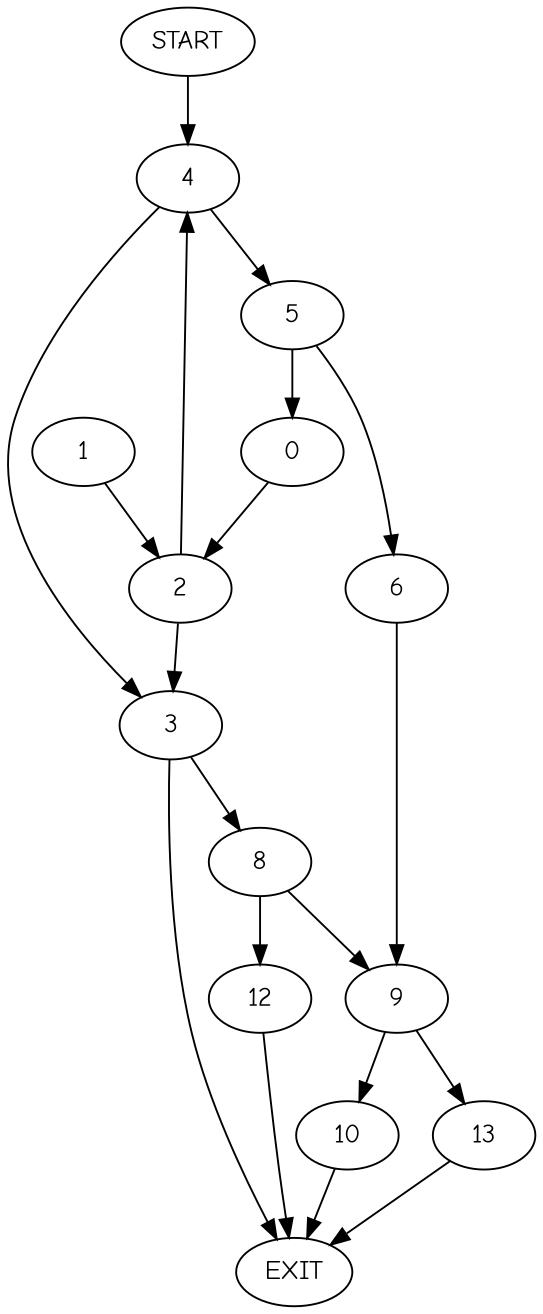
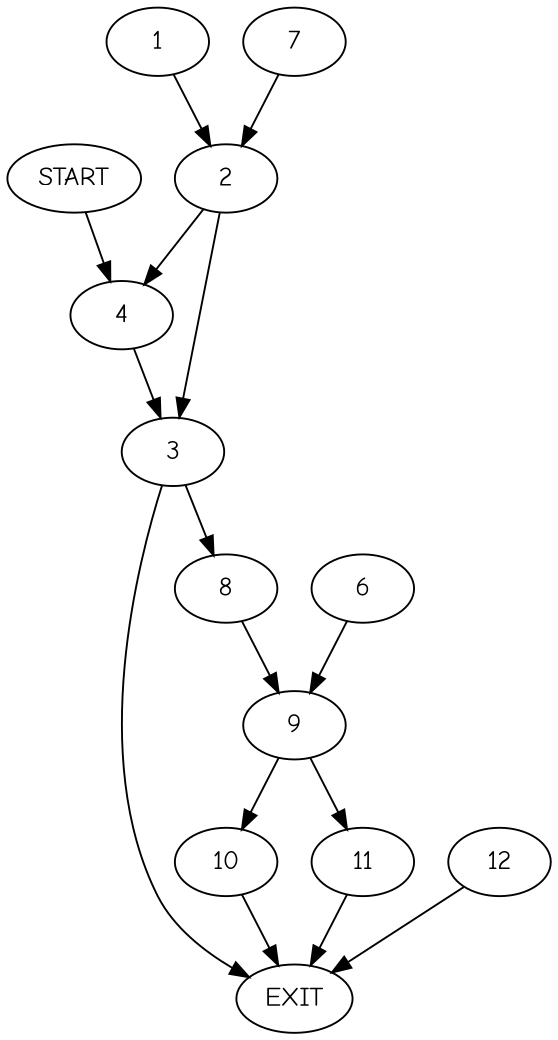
(292, 315) -> none
(292, 452) -> (294, 42)
(260, 921) -> none
(484, 1135) -> (363, 862)
